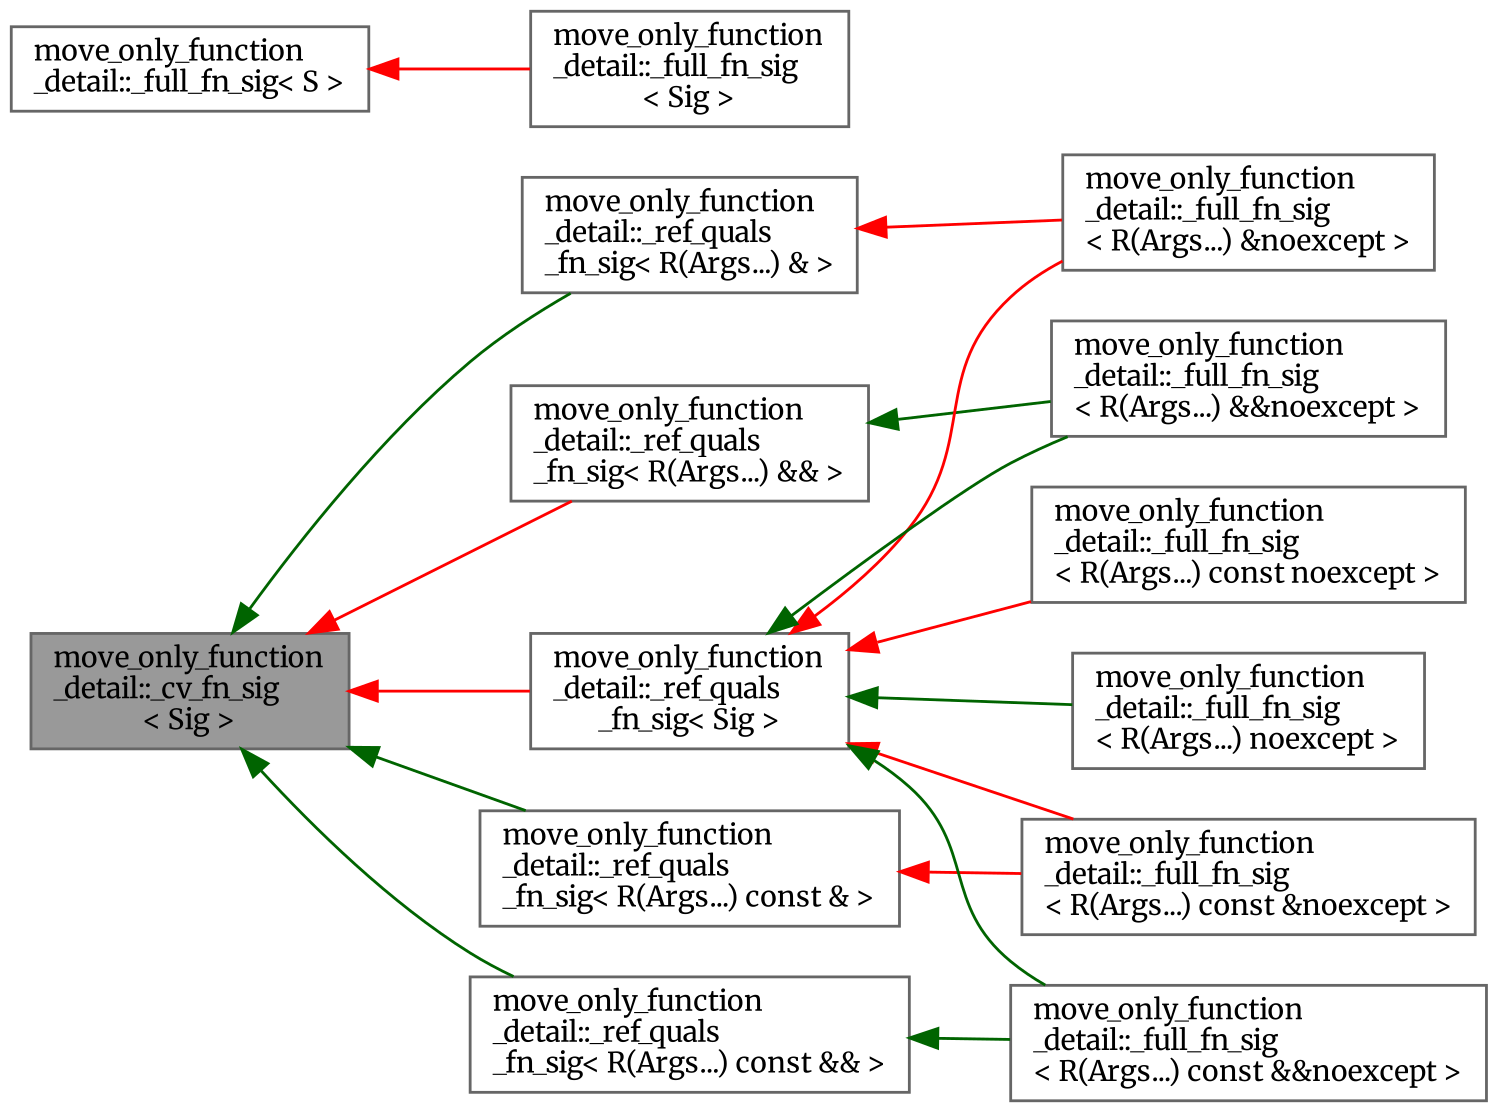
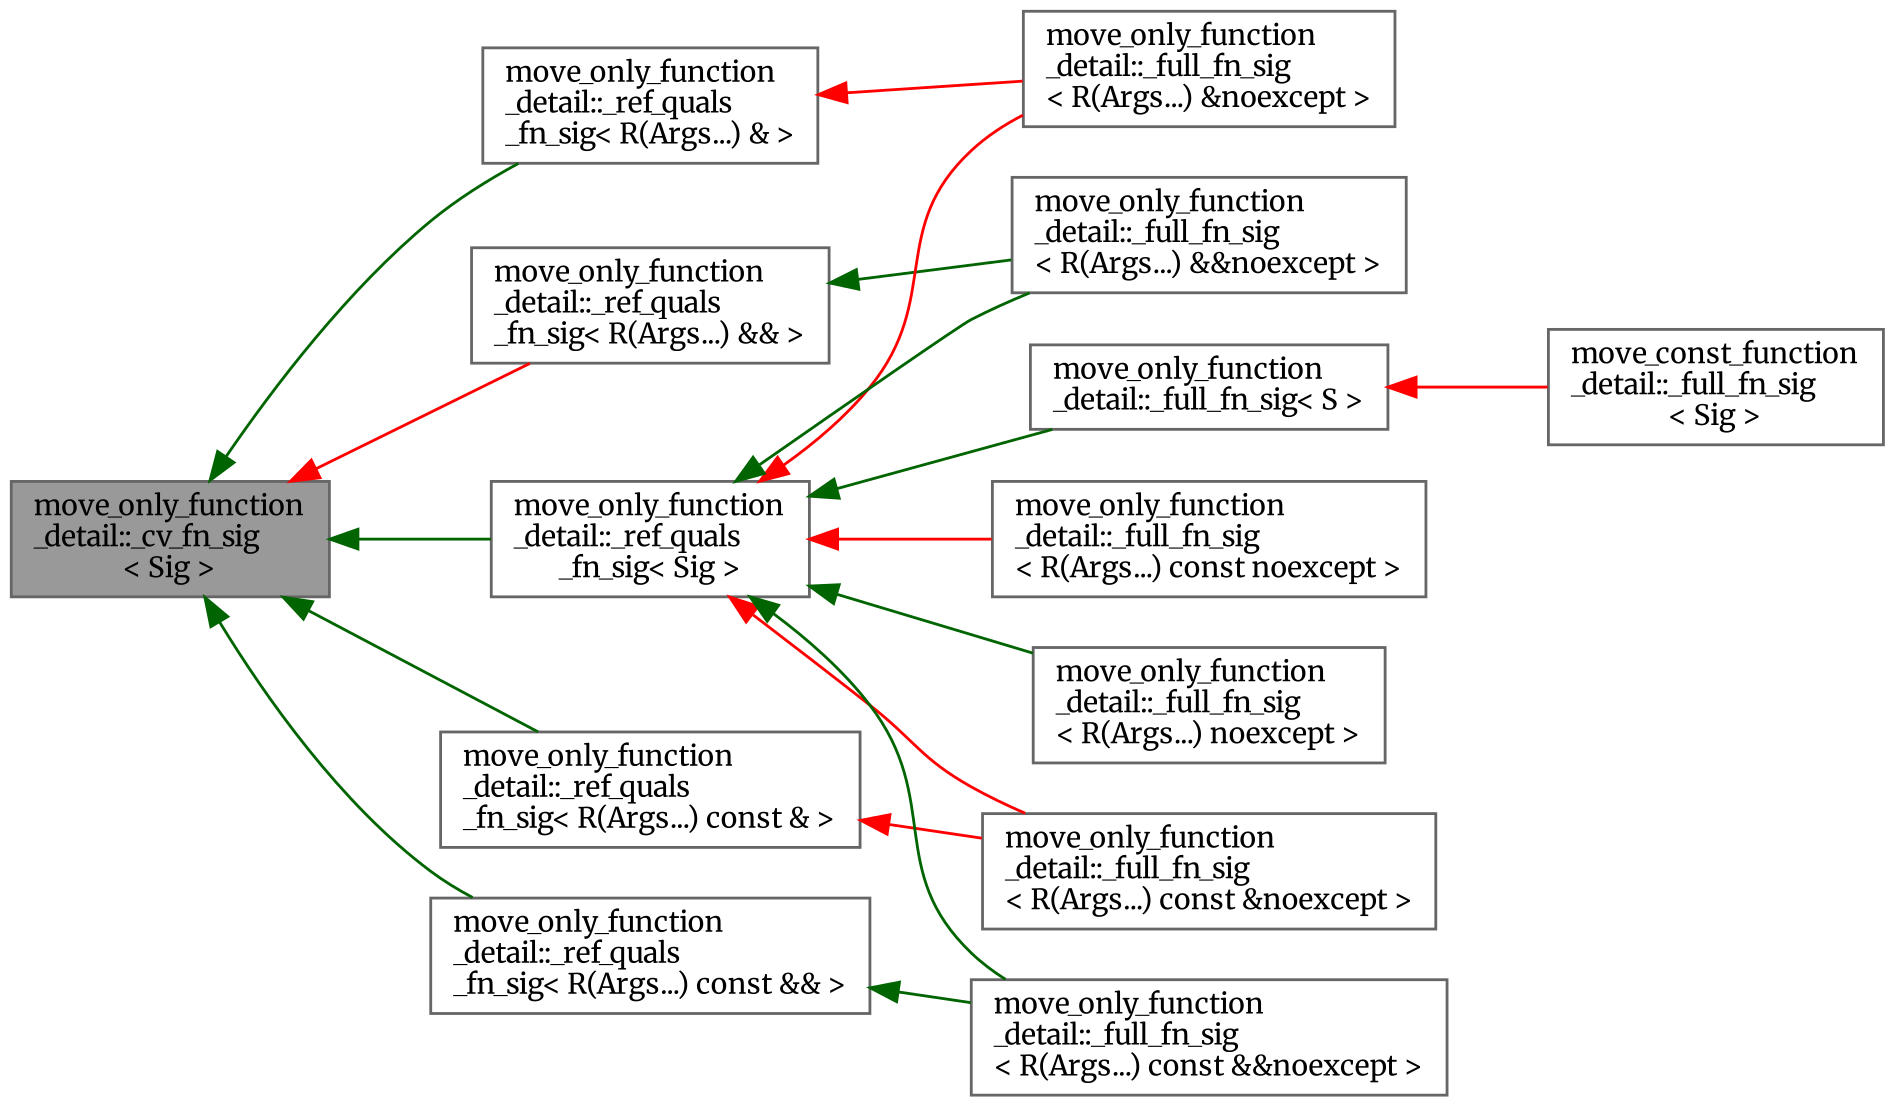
(690, 69) -> (1716, 387)
none -> (945, 459)
(454, 691) -> (425, 539)
